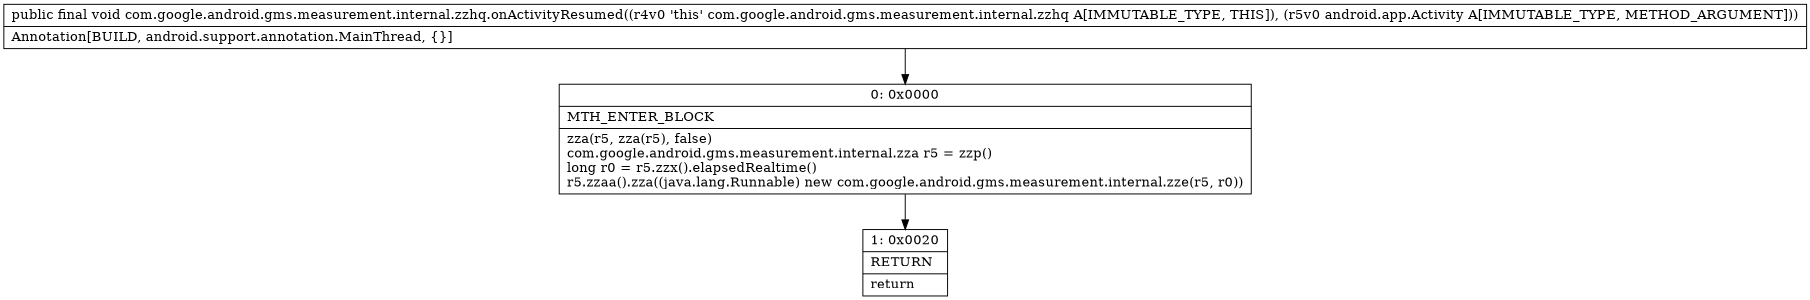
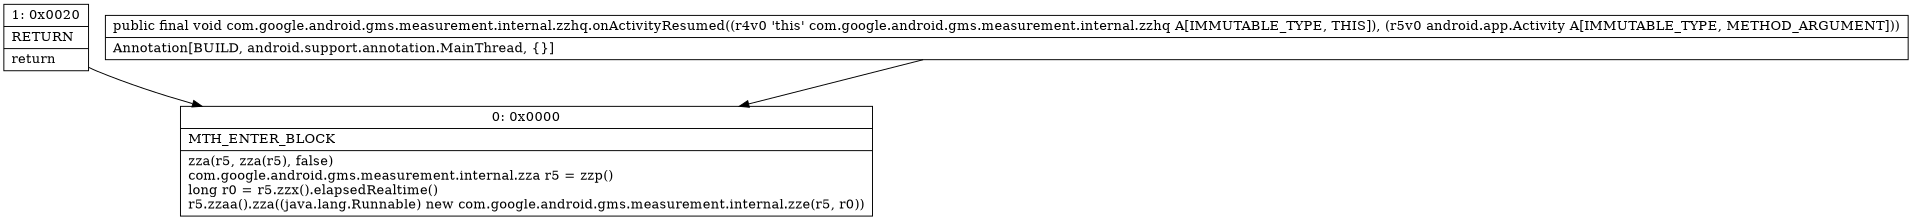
(905, 207) -> (140, 87)
